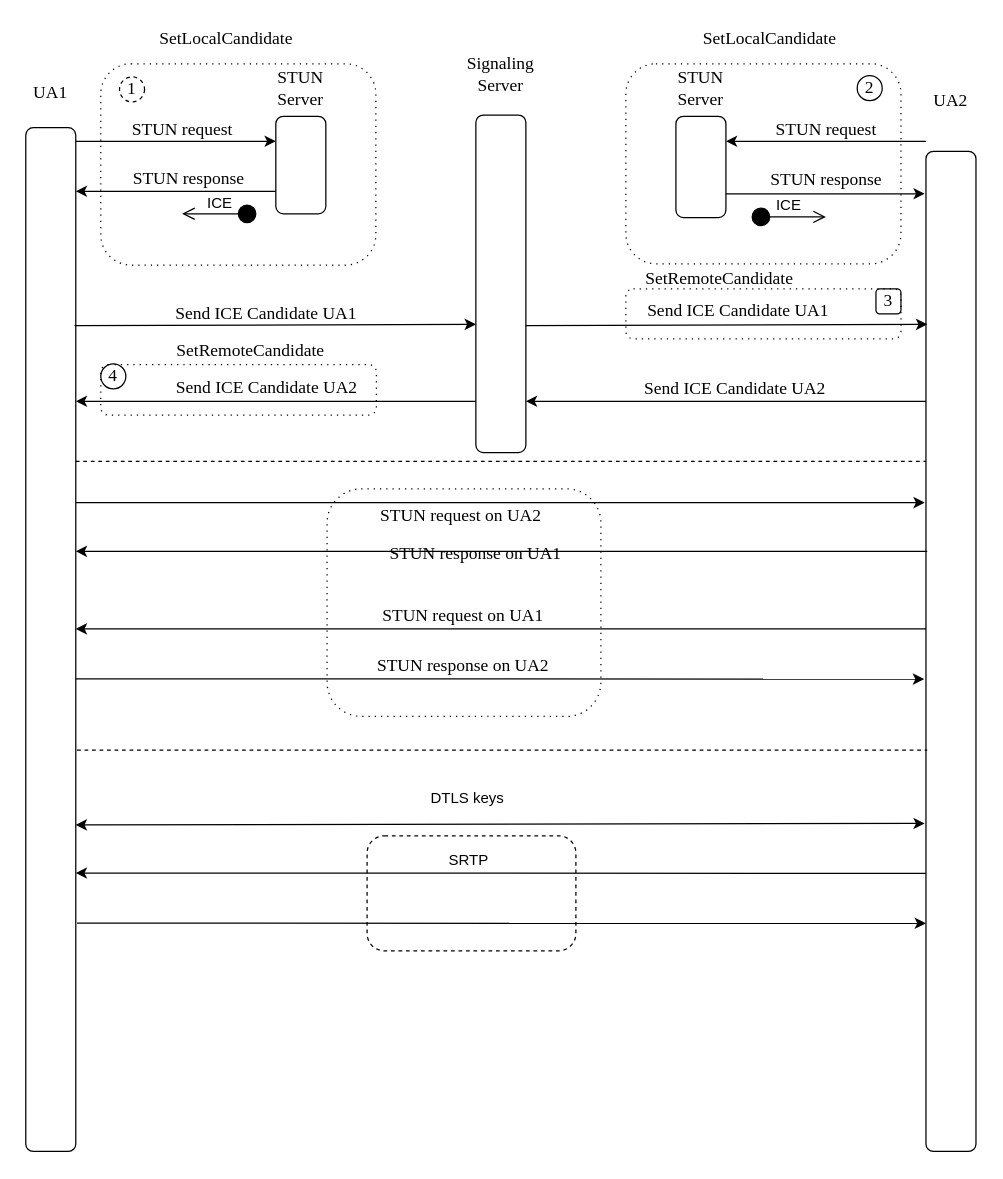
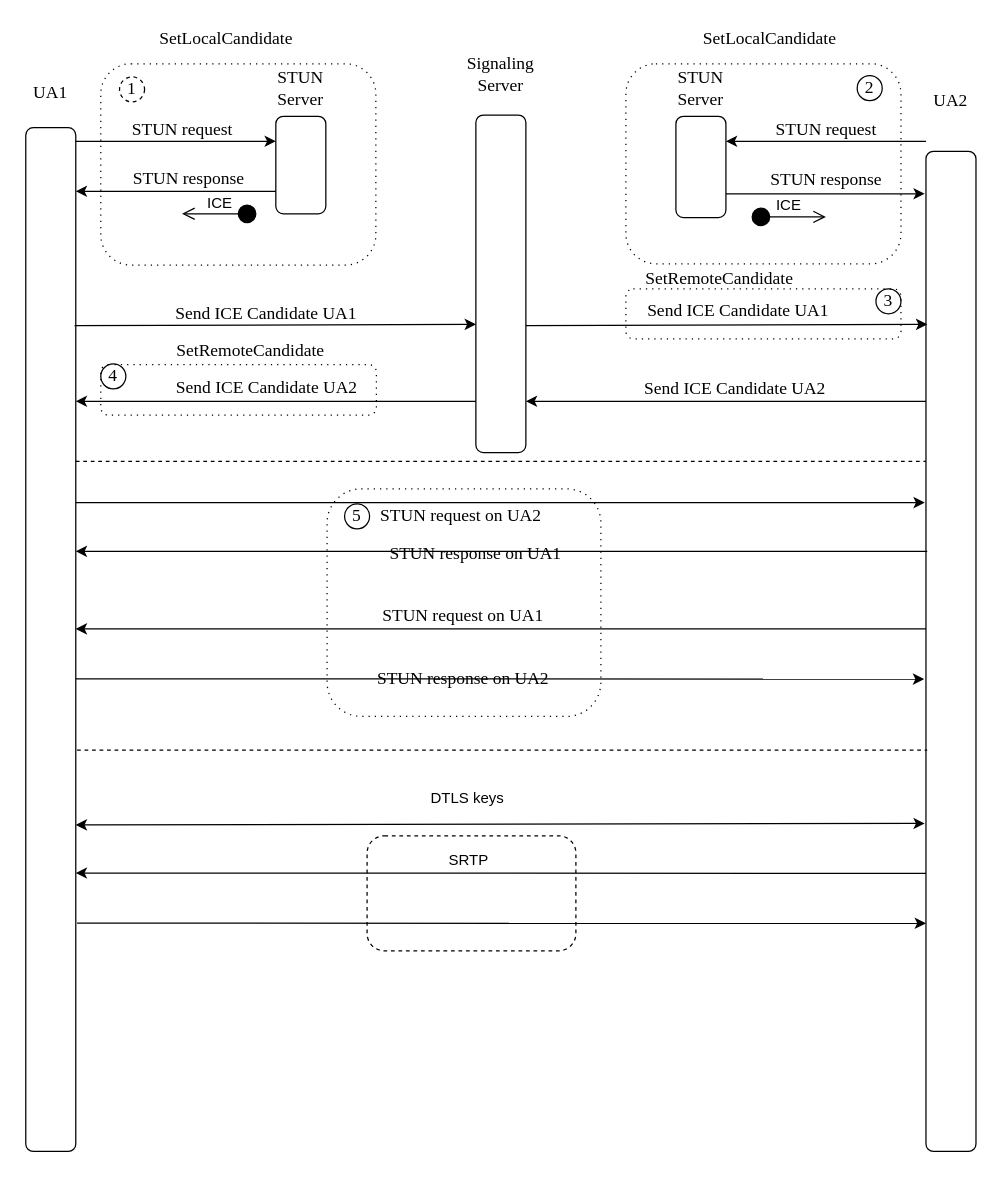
(888, 301) -> (888, 301)
none -> (357, 516)
(463, 666) -> (463, 679)
